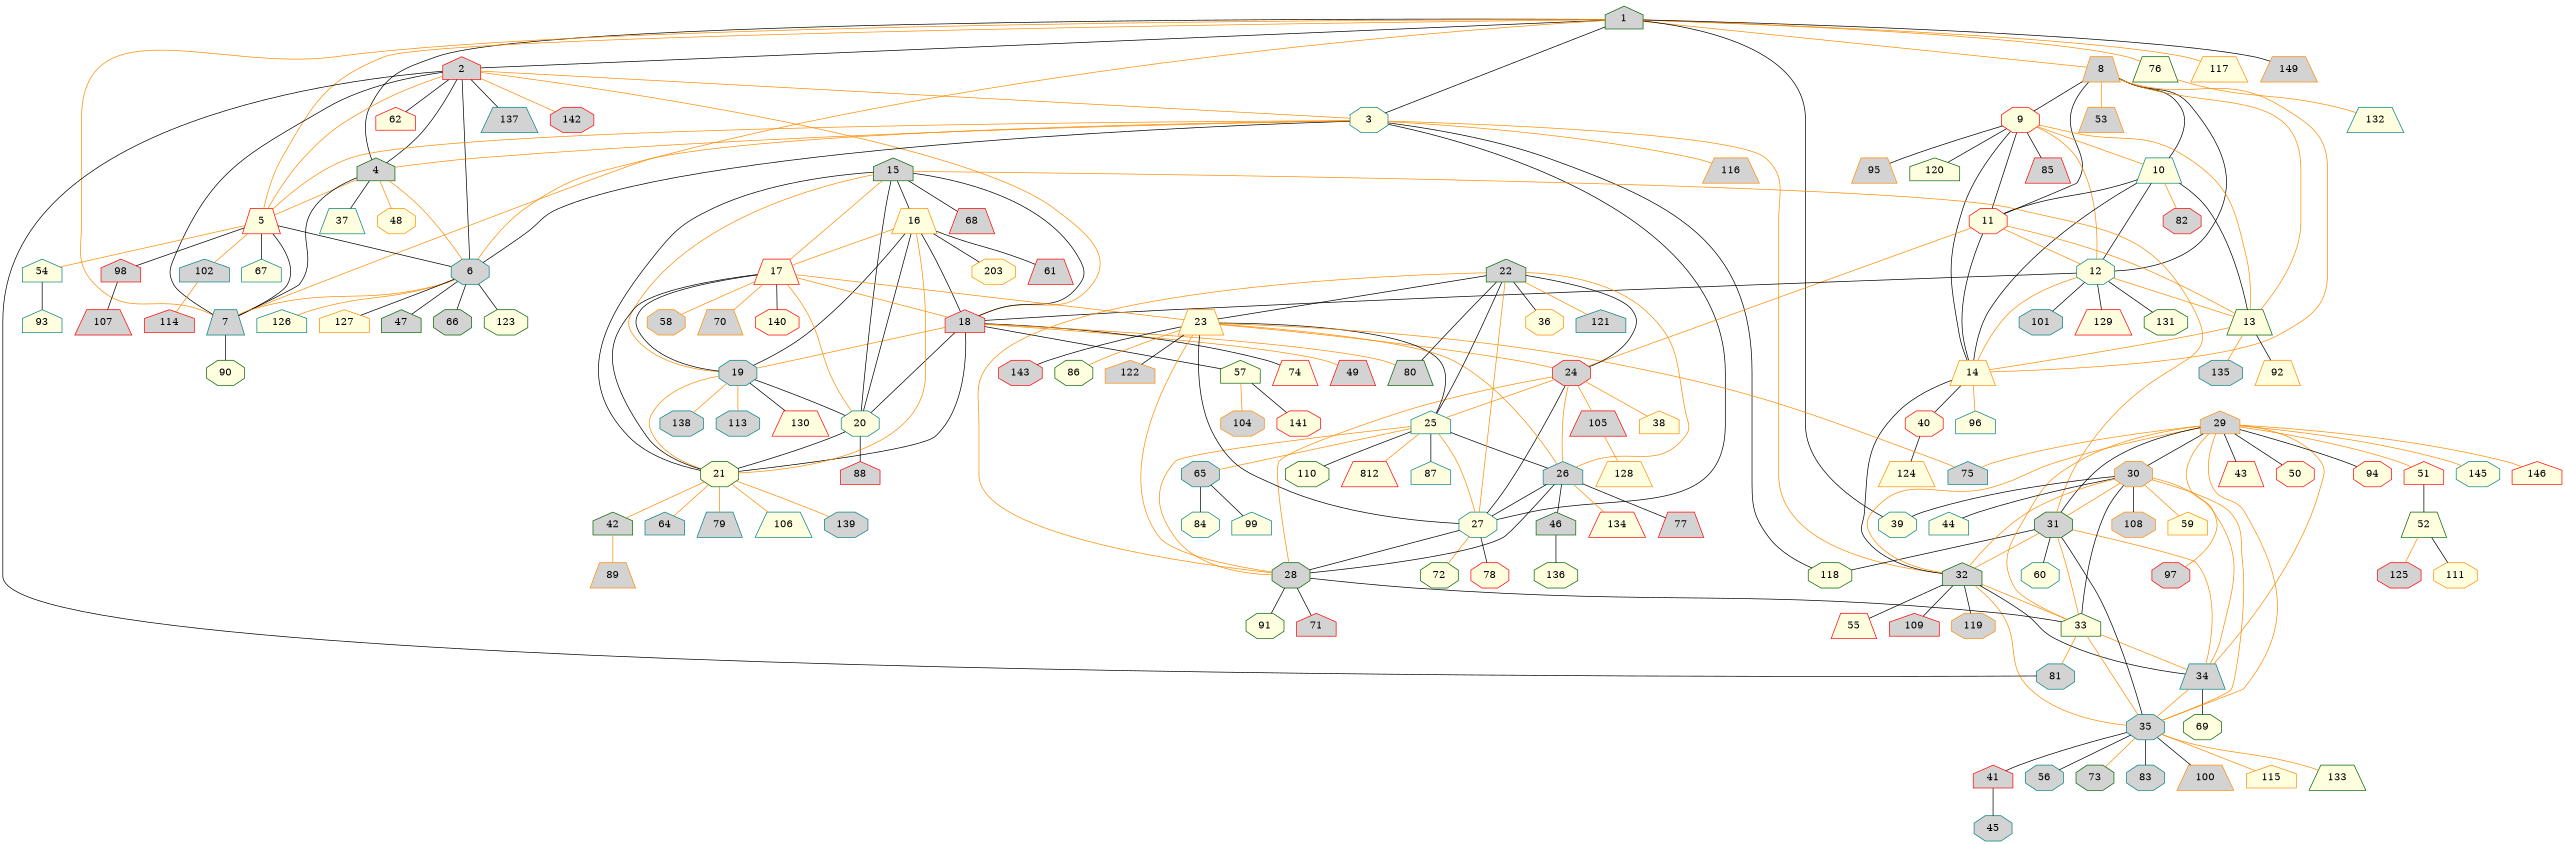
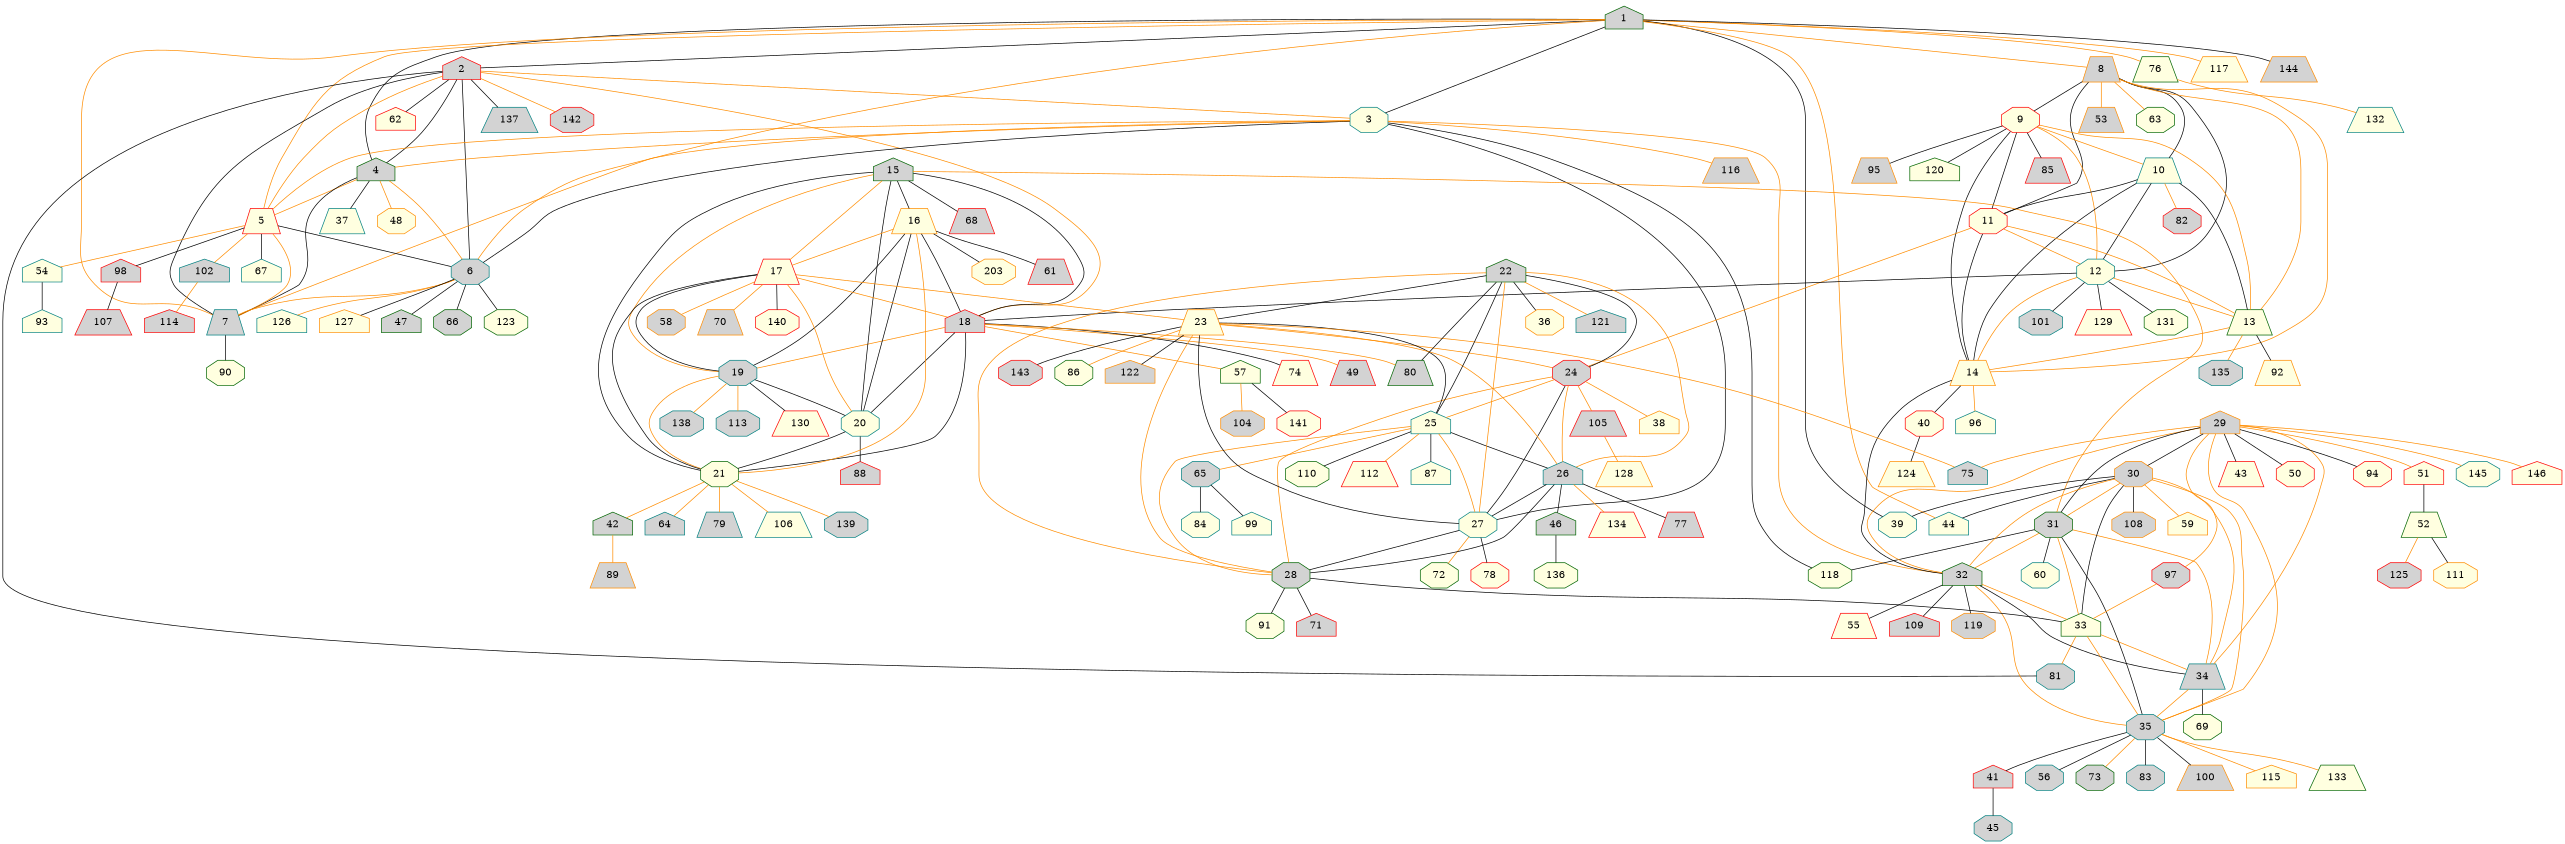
(2289, 69) -> (2289, 69)
none -> (2155, 120)
none -> (1836, 228)
(287, 286) -> (287, 286)
(1109, 349) -> (1109, 349)
(1370, 474) -> (1370, 474)
(2056, 476) -> (2125, 601)
